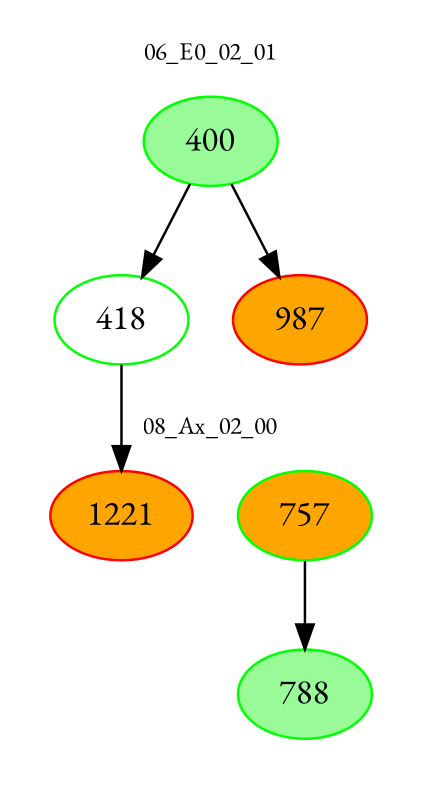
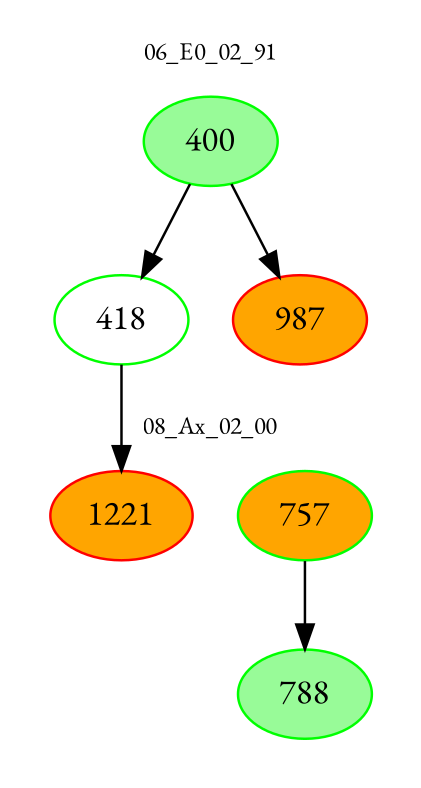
(211, 53) -> (211, 53)
